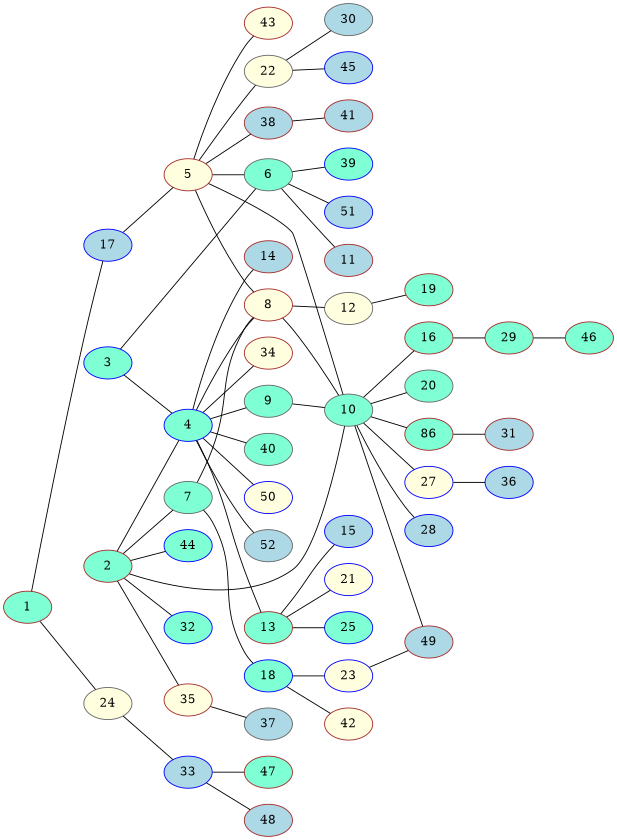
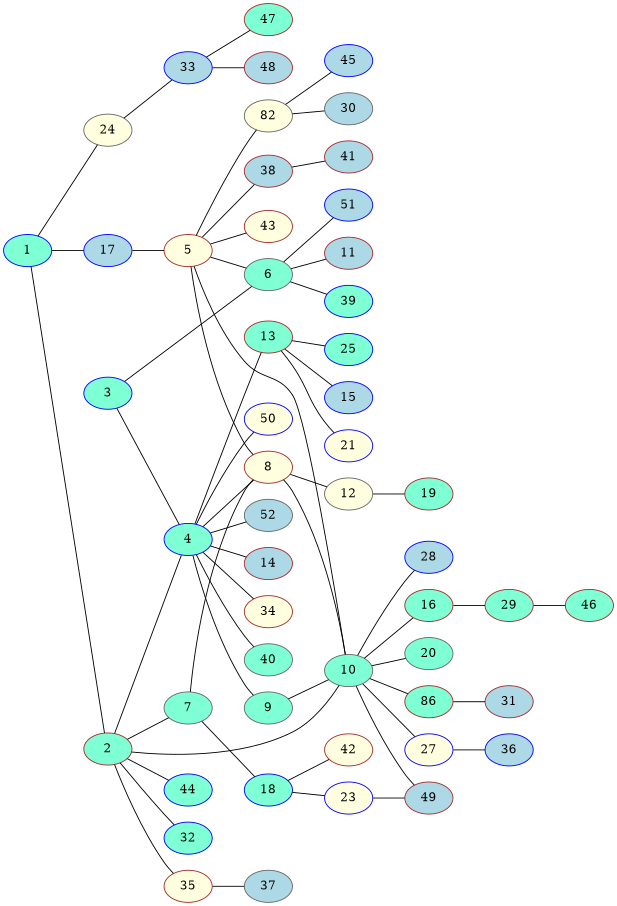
(268, 71) -> (268, 116)
none -> (68, 500)
(28, 607) -> (28, 251)
